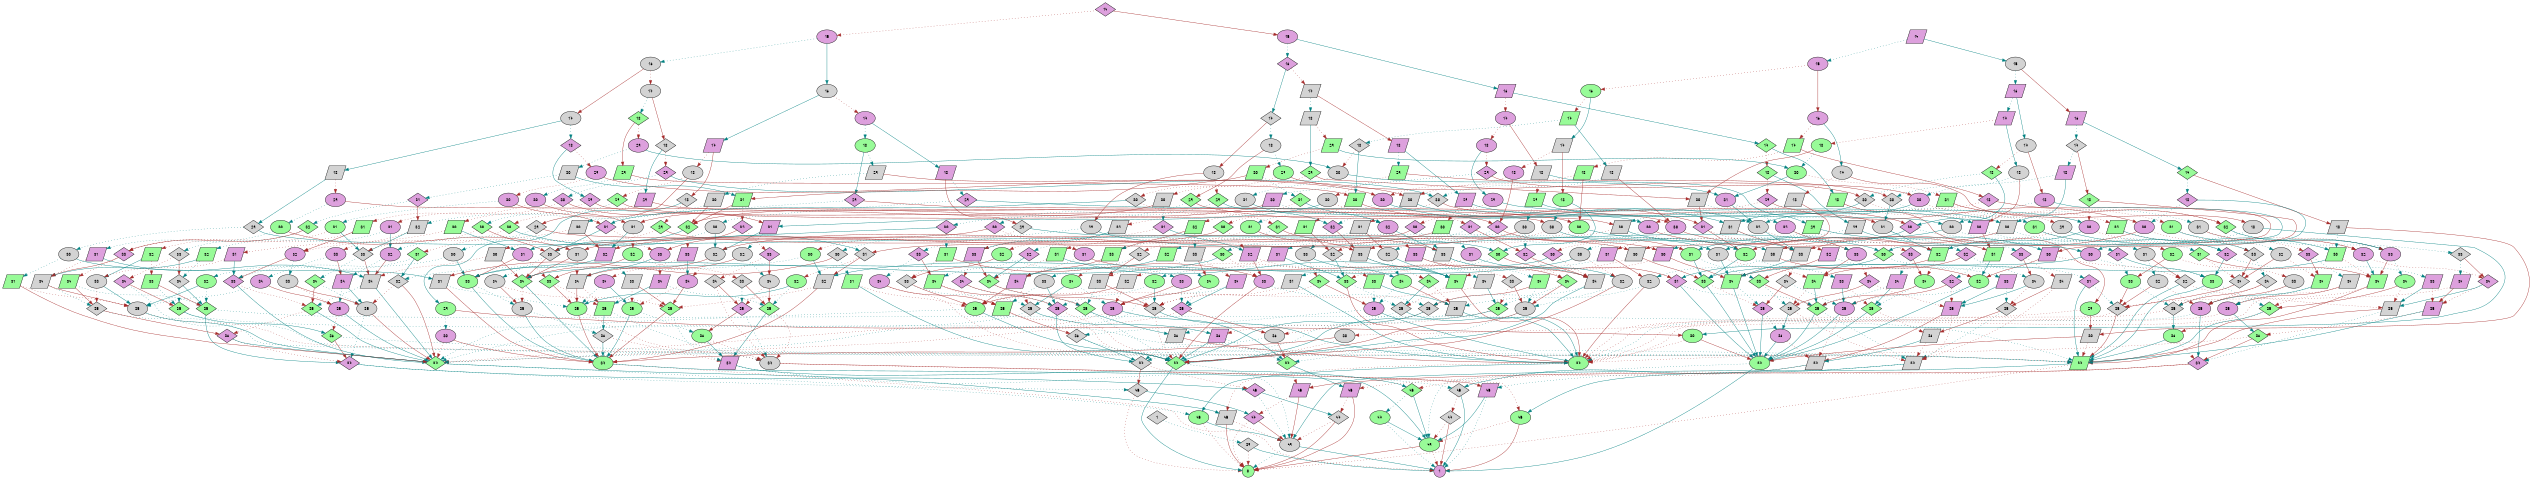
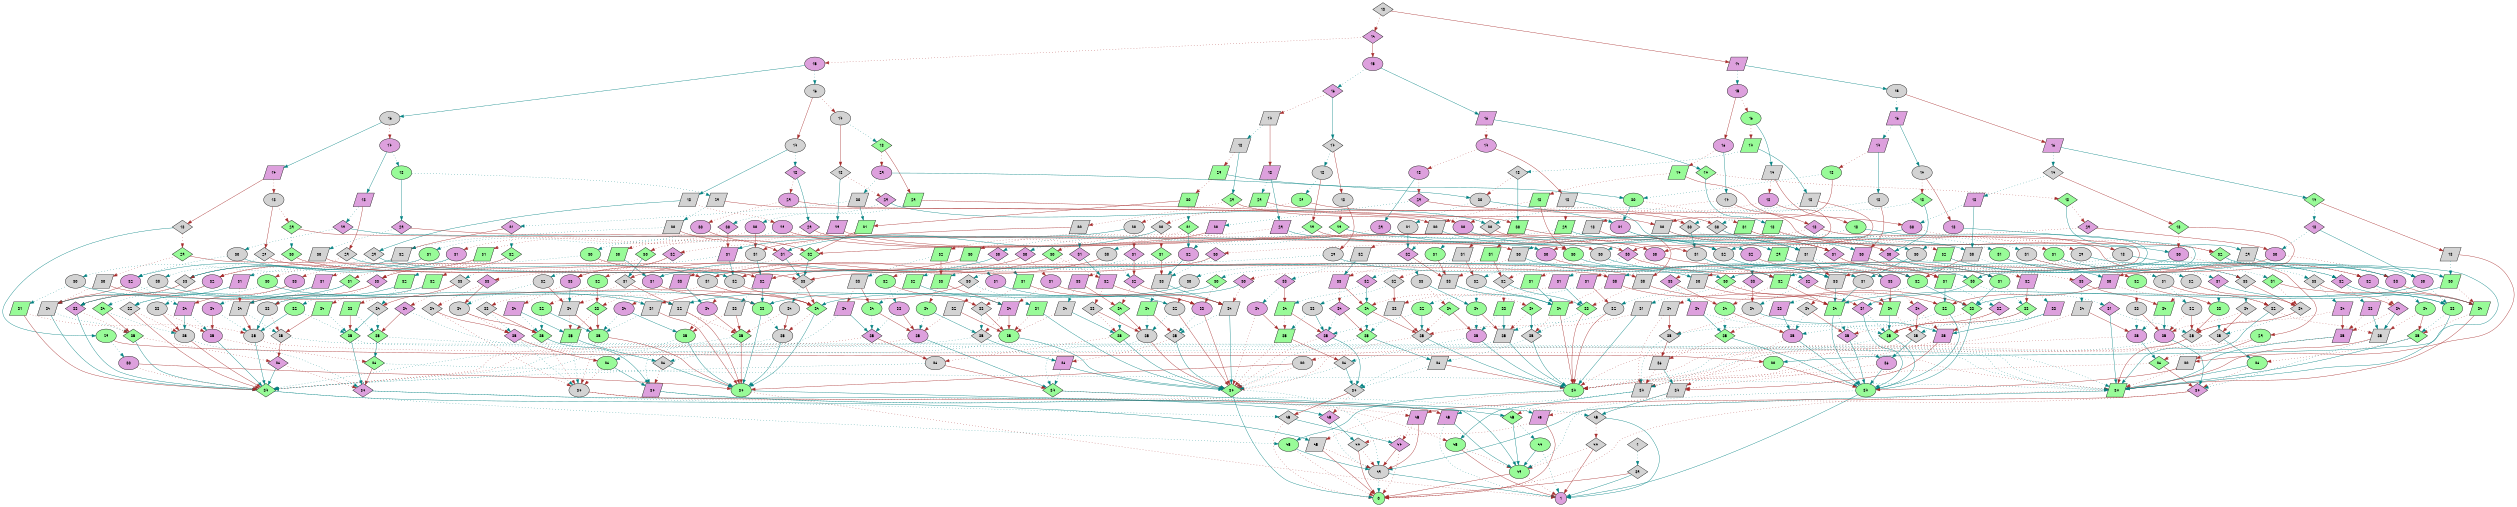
none -> (1383, 9)
(1248, 456) -> (1534, 485)
